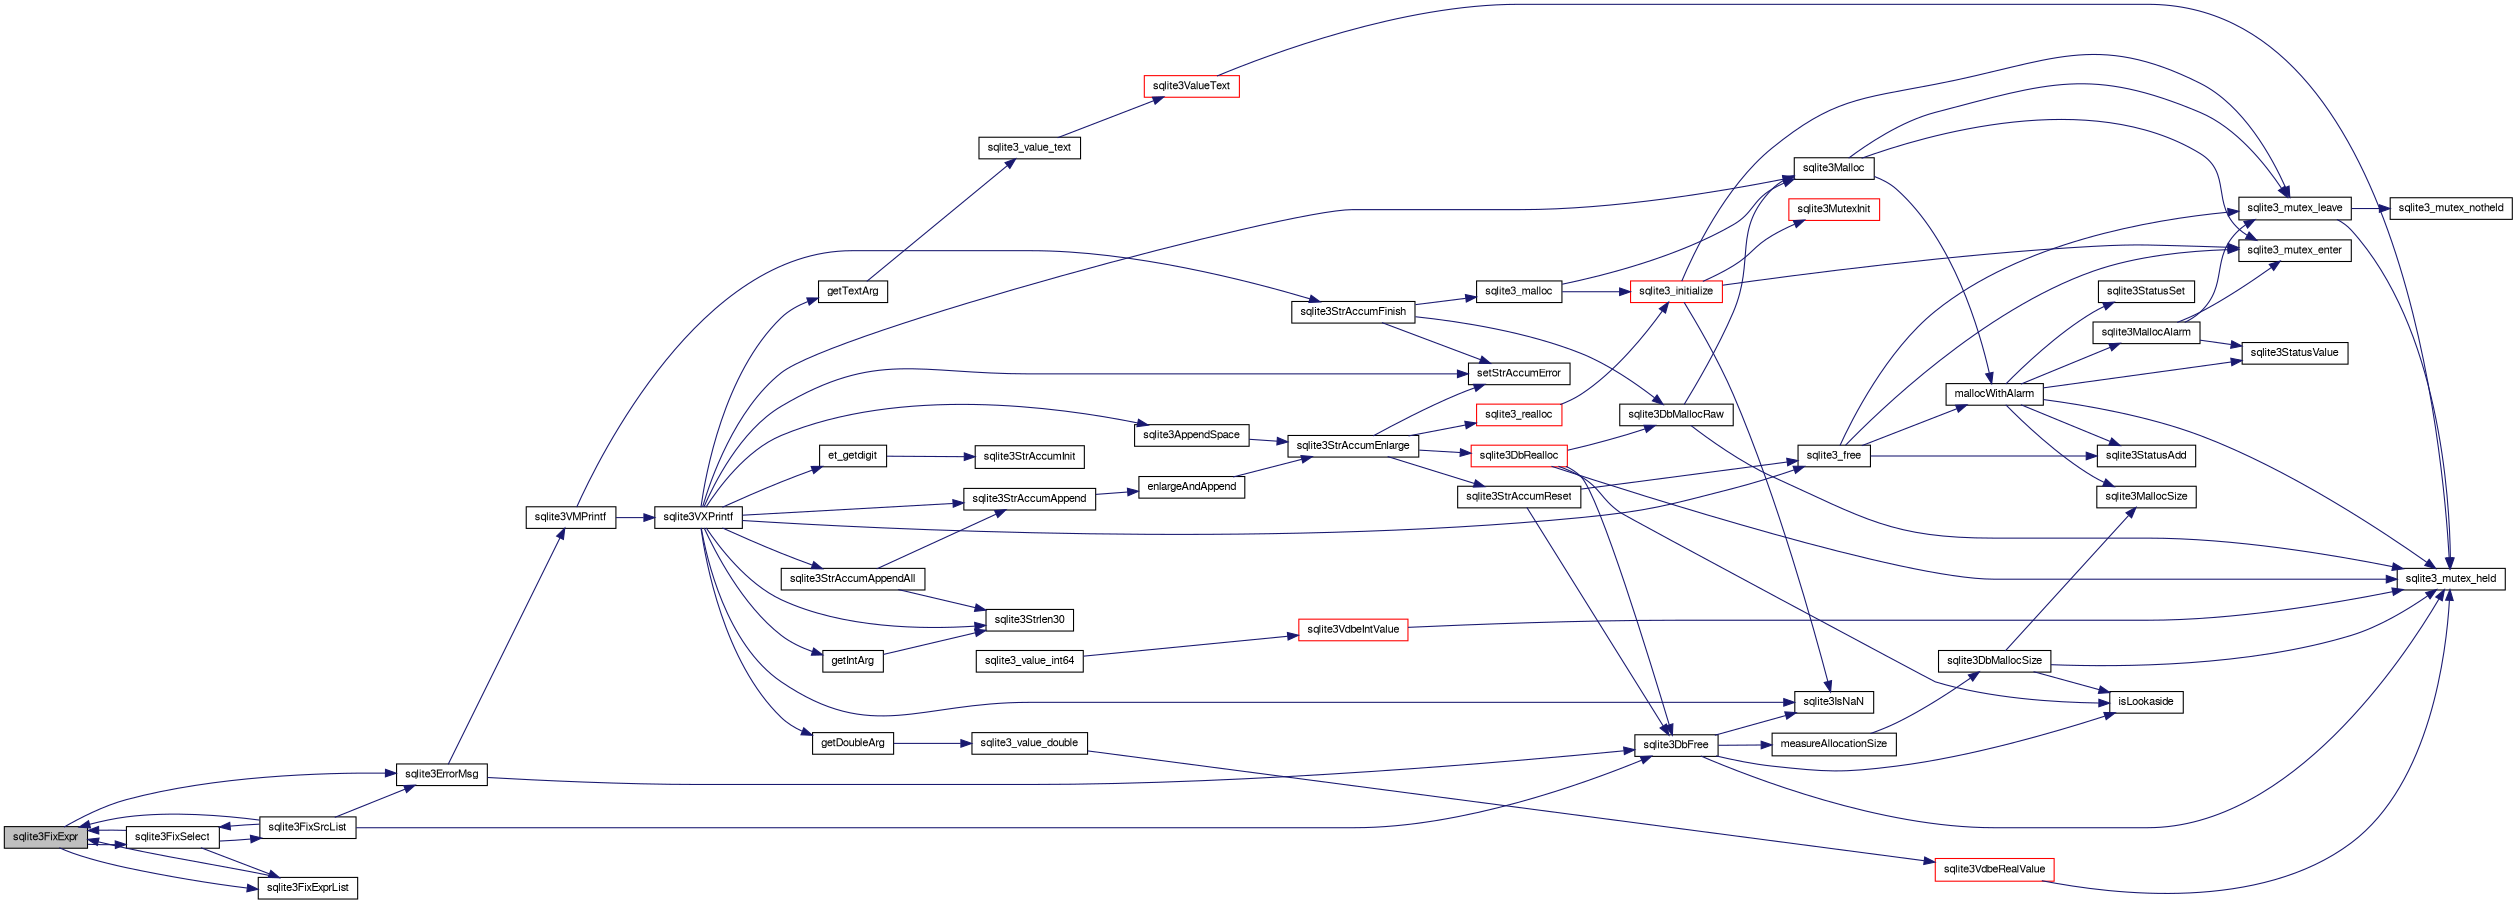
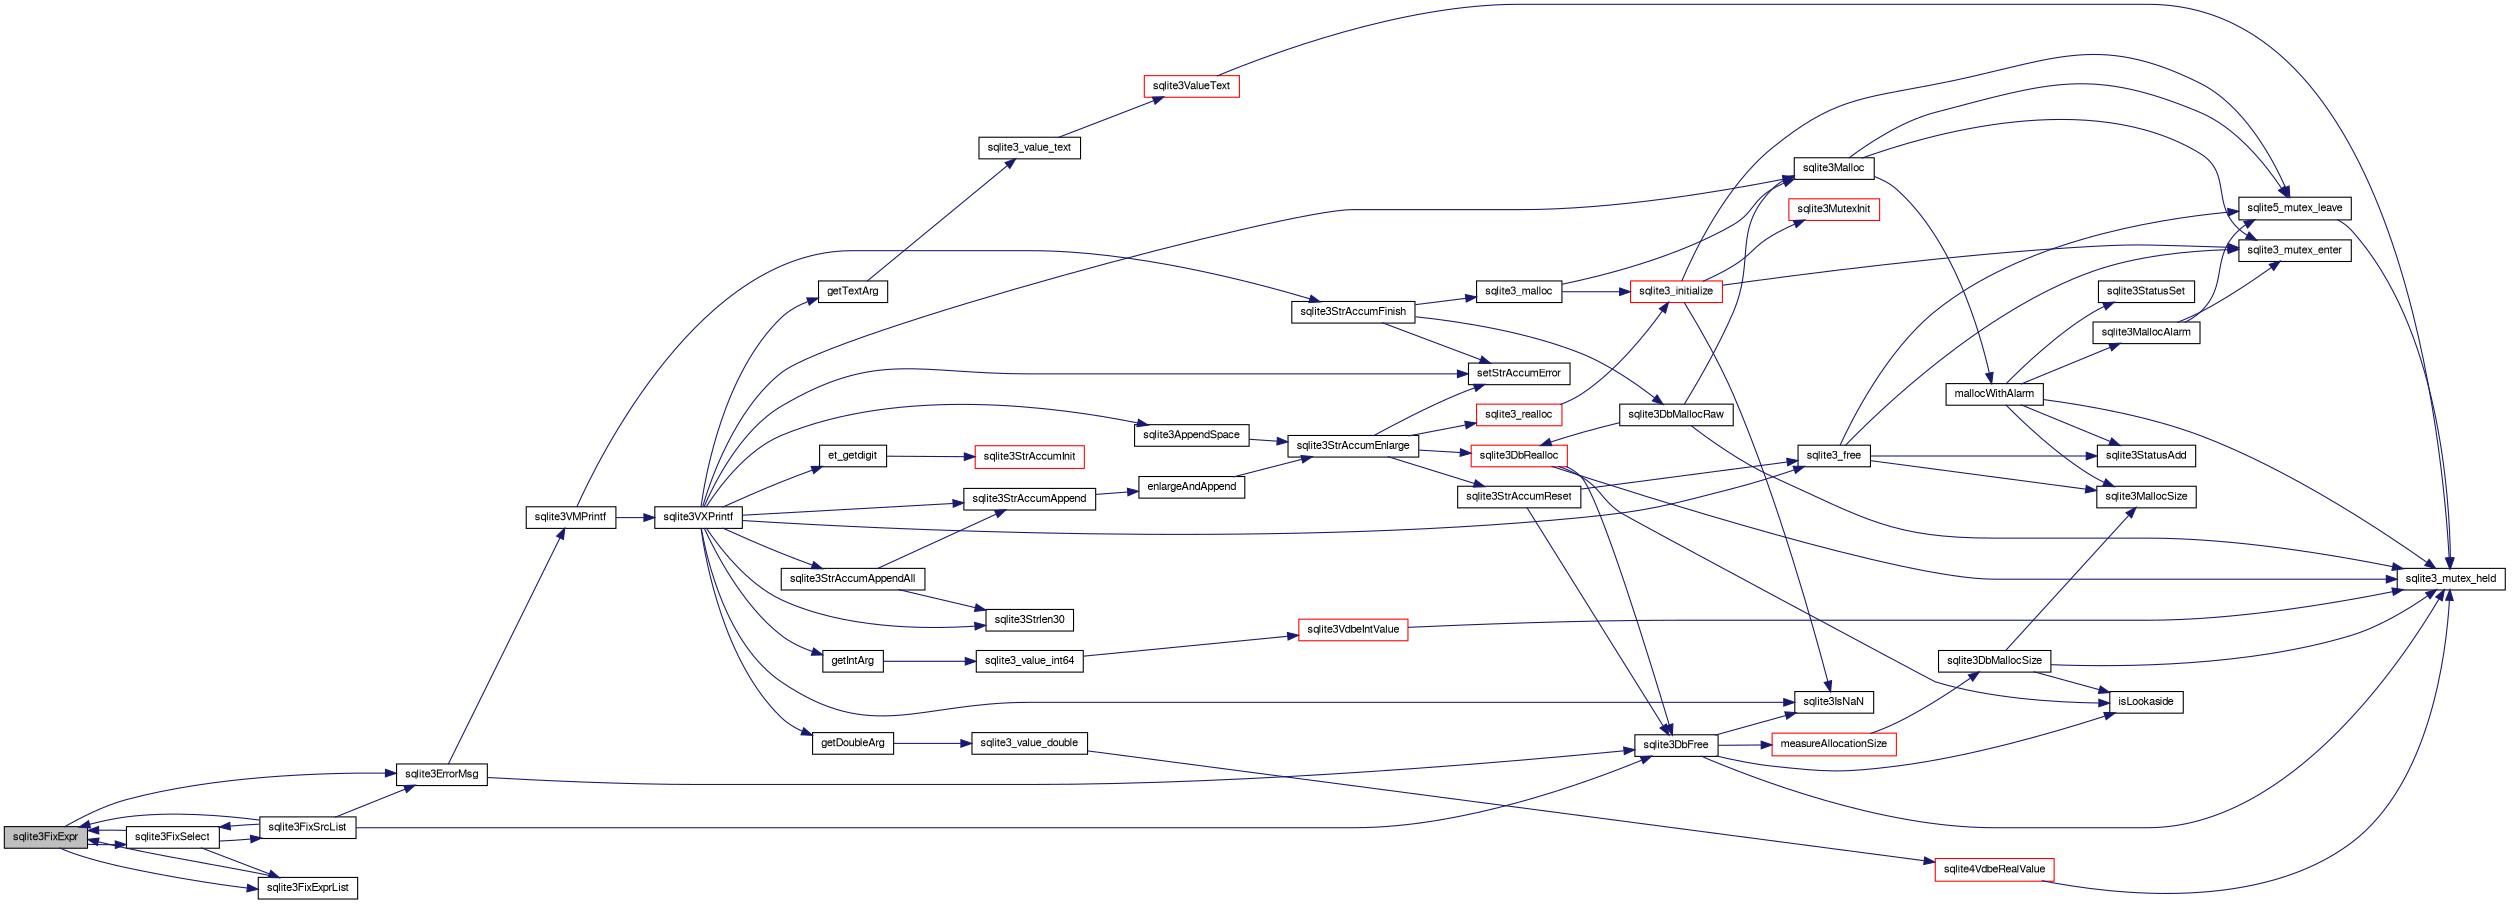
(2295, 209) -> (2295, 209)
(2451, 209) -> none
(2295, 353) -> none
(1909, 427) -> (1978, 475)
(1607, 440) -> (1585, 432)
(1030, 457) -> (1030, 457)
(929, 644) -> (924, 661)
(1834, 745) -> (1834, 745)
(1995, 870) -> (1995, 870)
